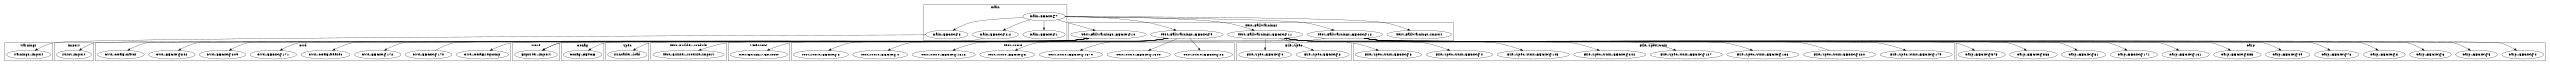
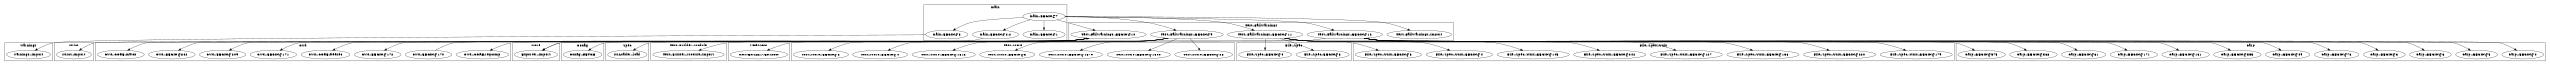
(1559, 41) -> (1556, 41)
(74, 46) -> (74, 46)
